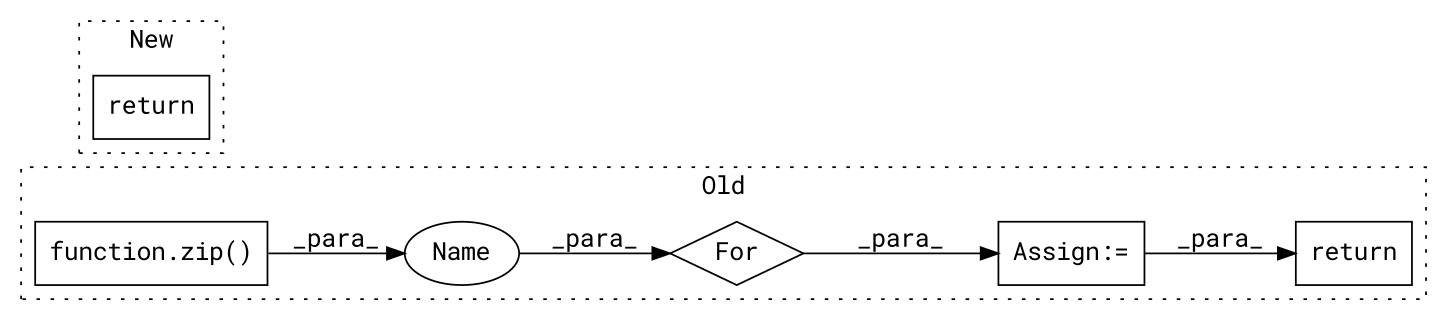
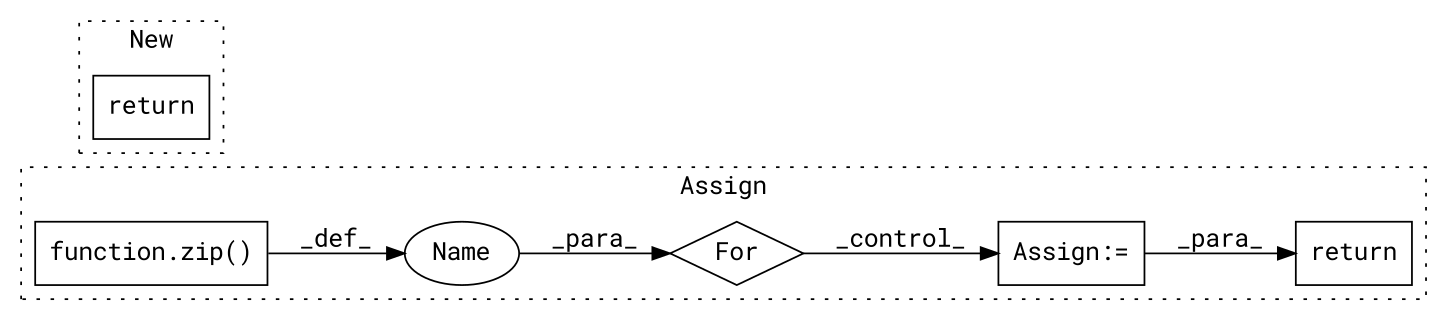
(724, 187) -> (724, 187)
(336, 240) -> (336, 240)
(901, 240) -> (901, 240)
